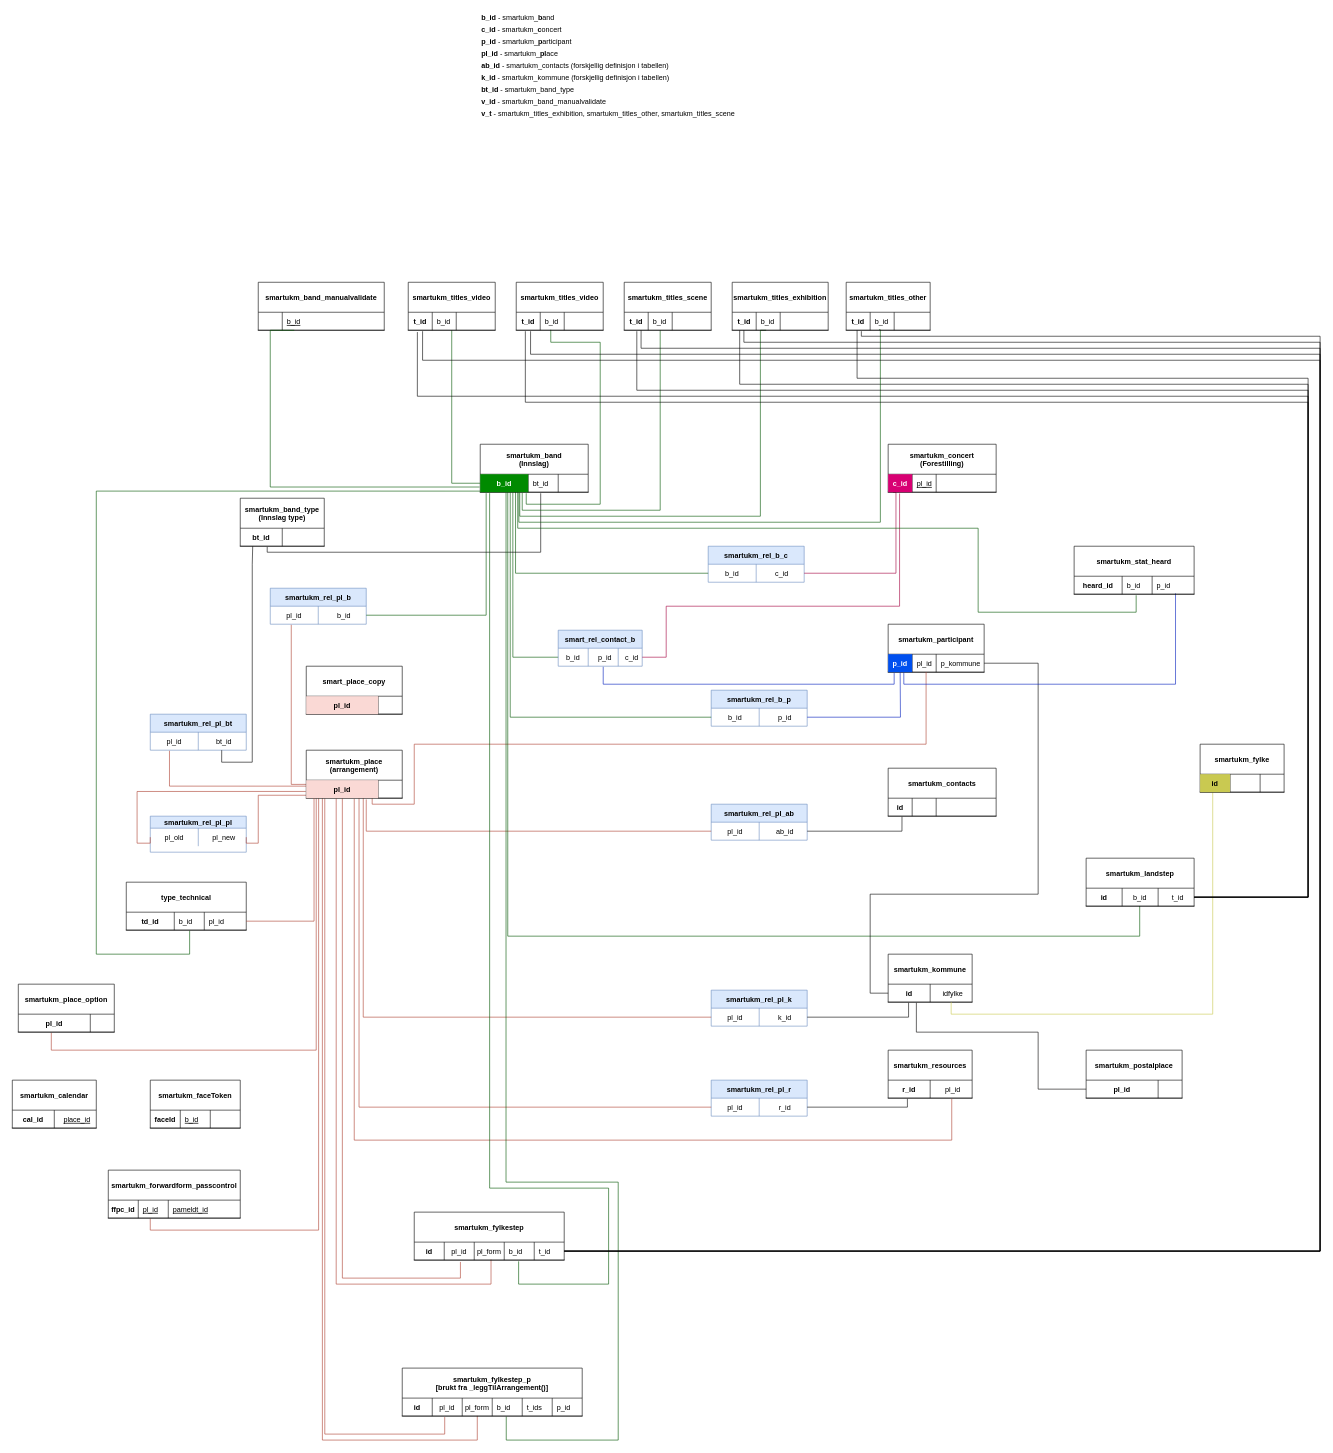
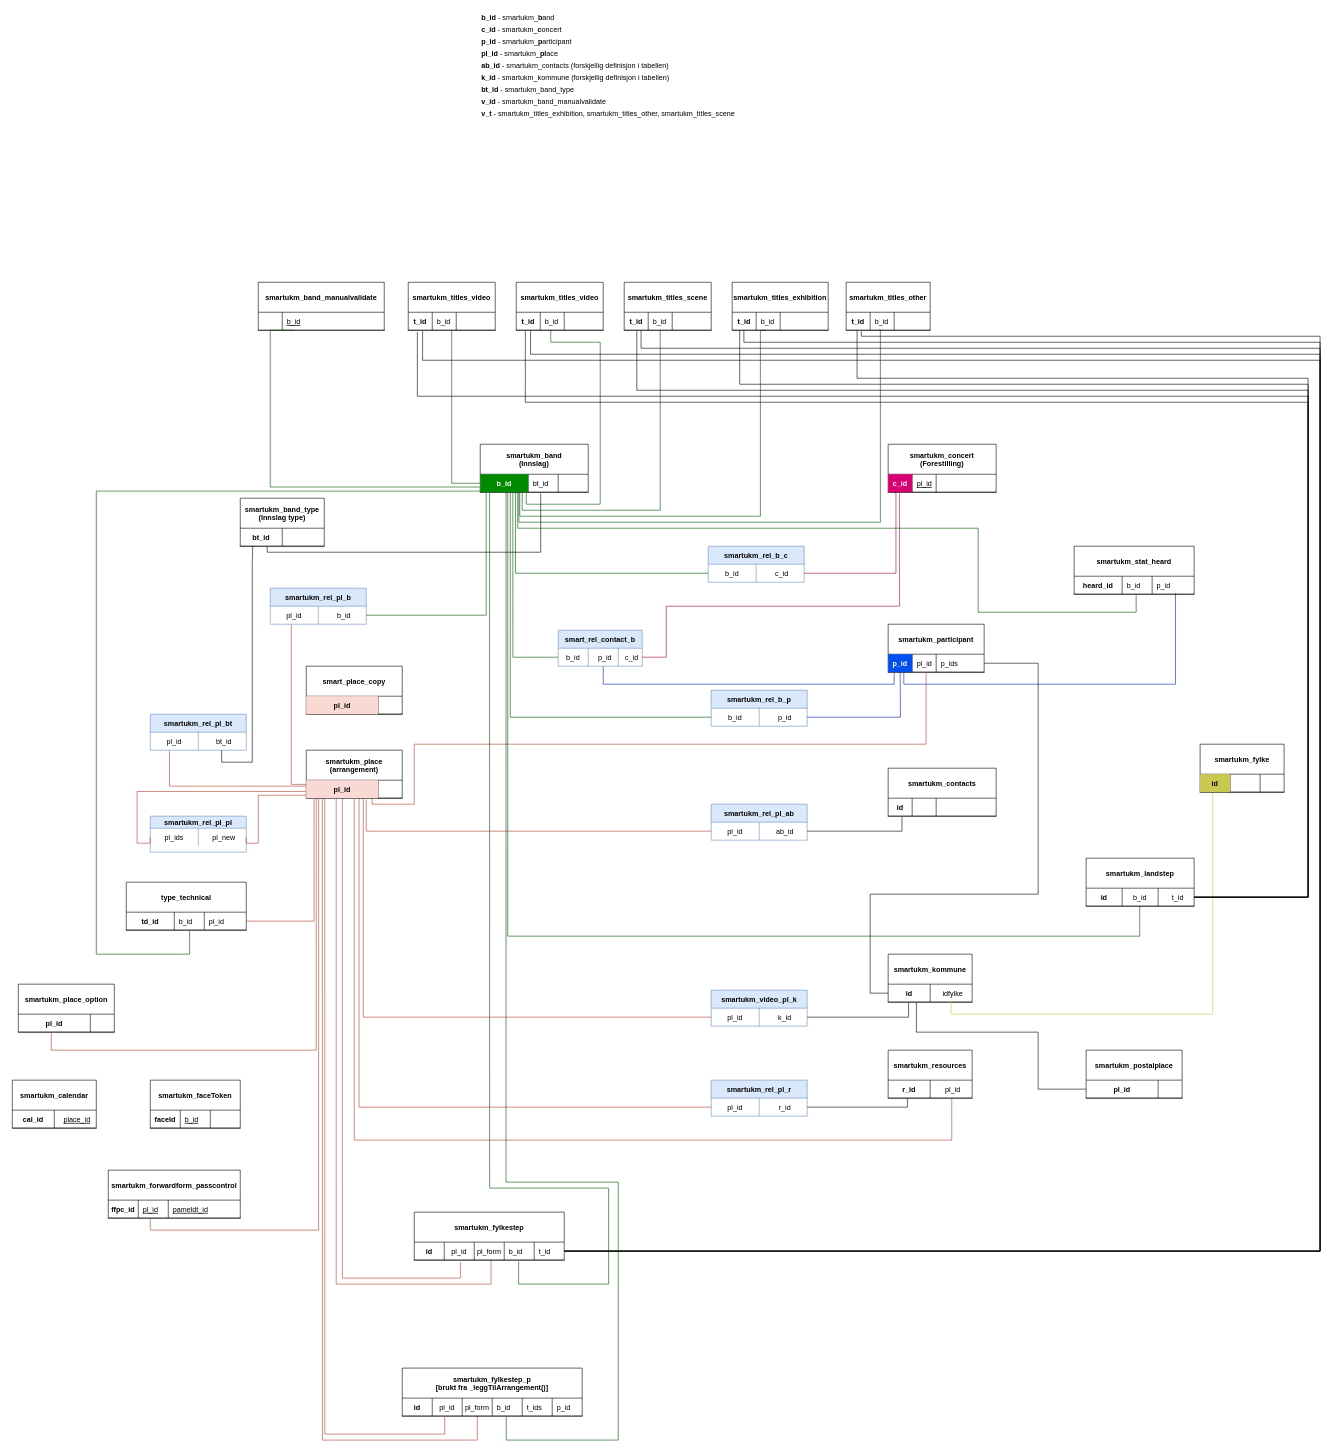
(959, 664) -> (950, 664)
(174, 838) -> (174, 838)
(759, 1000) -> (759, 1000)
